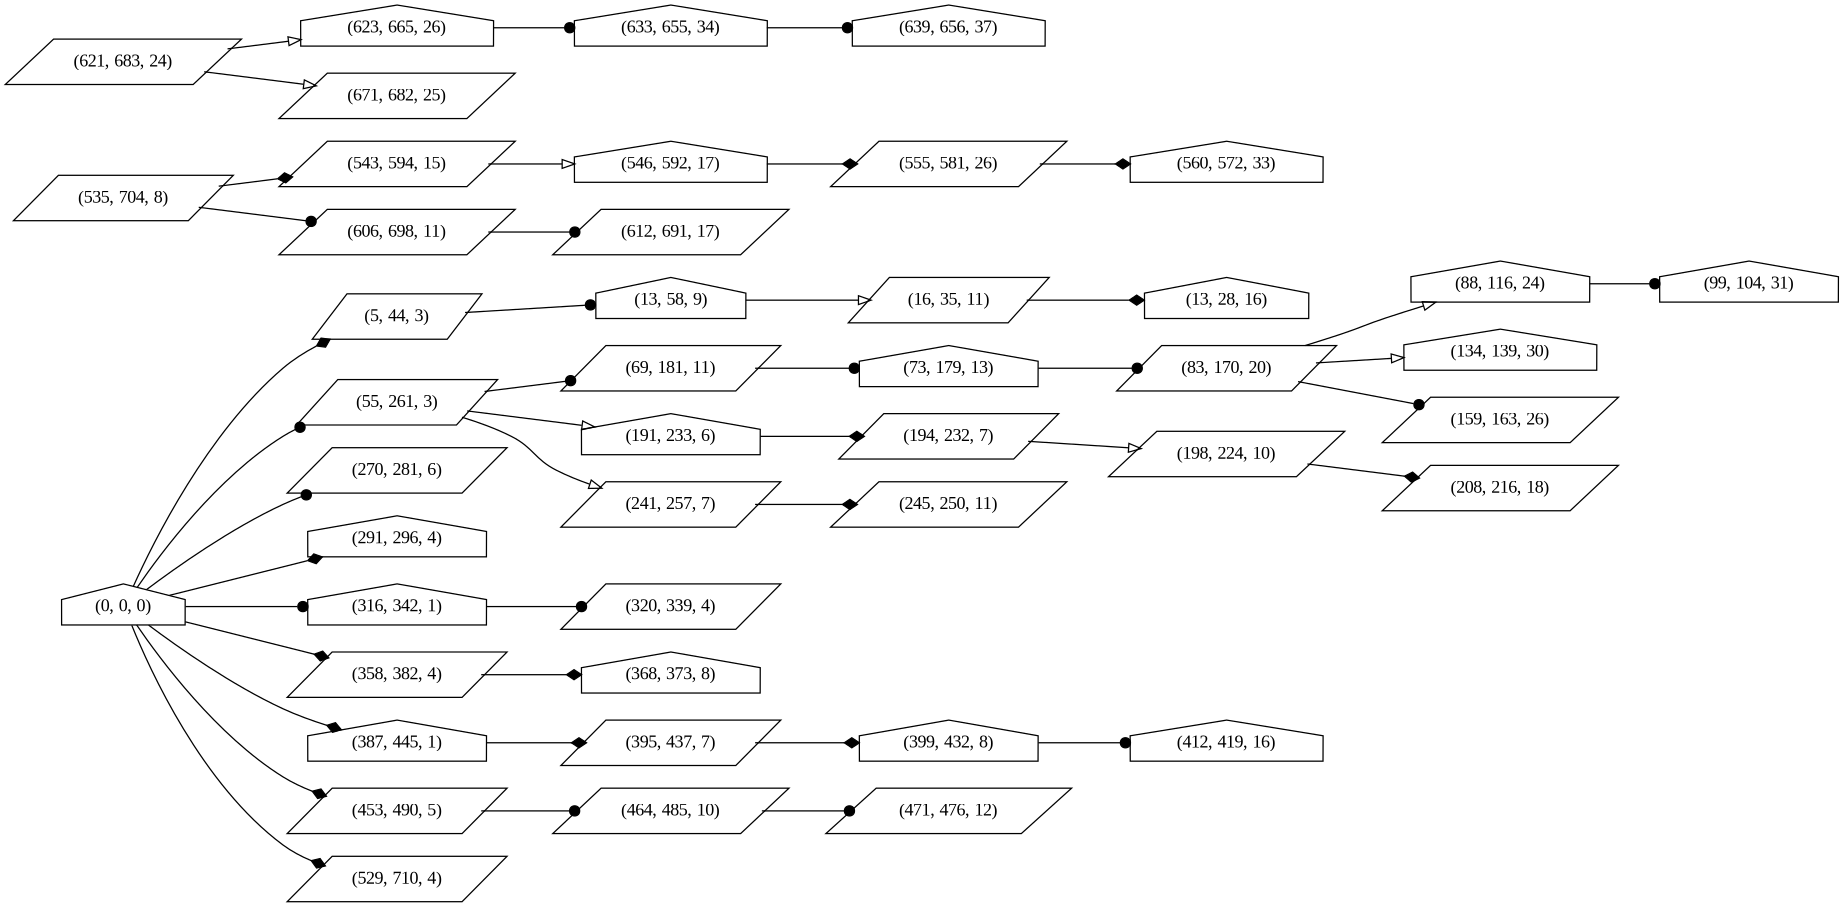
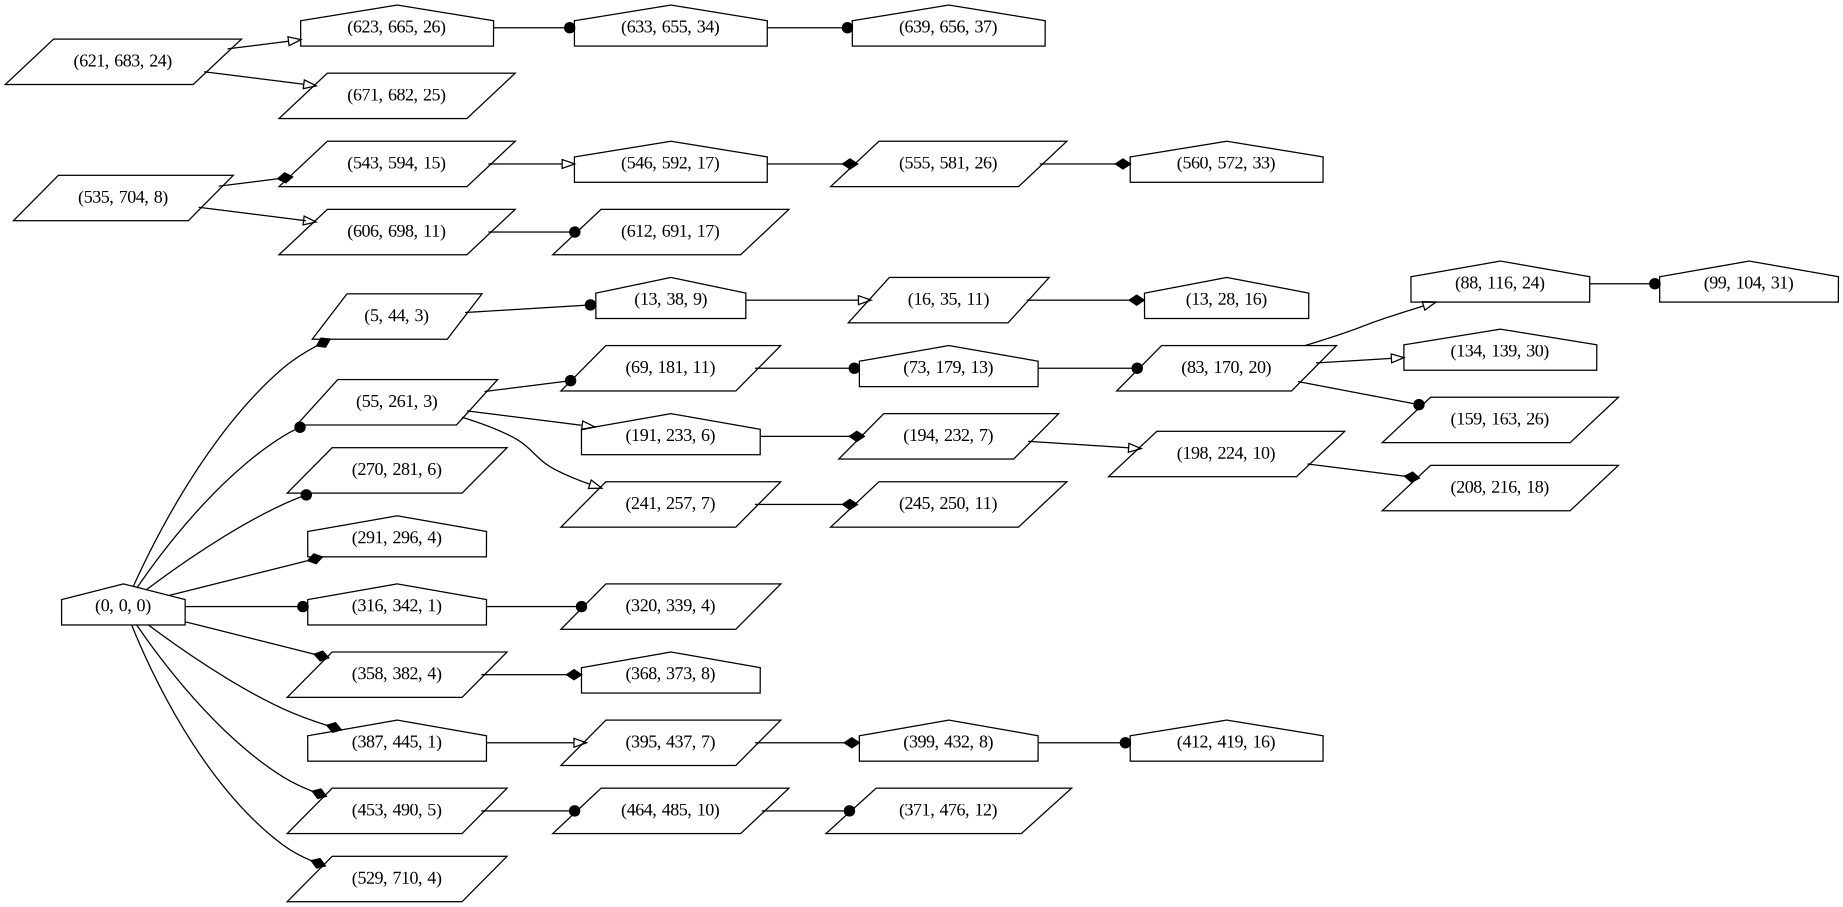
(252, 214) -> (252, 214)
(671, 300) -> (671, 300)
(530, 743) -> (530, 743)
(949, 811) -> (949, 811)
